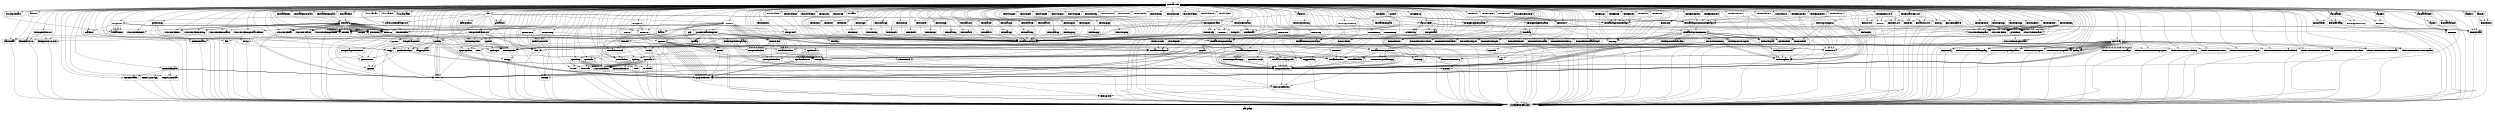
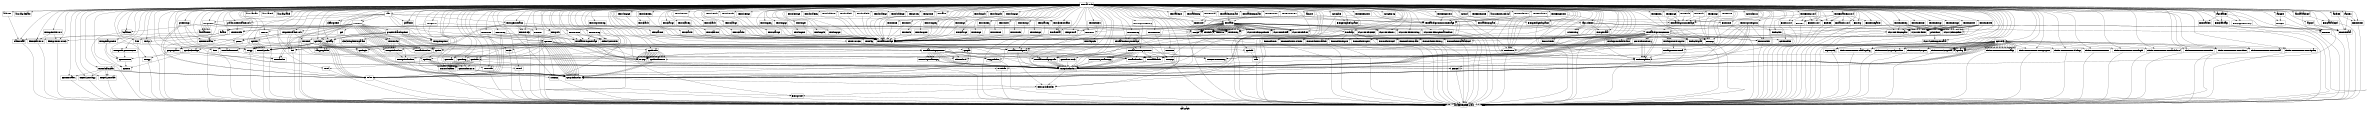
(220, 32) -> none
